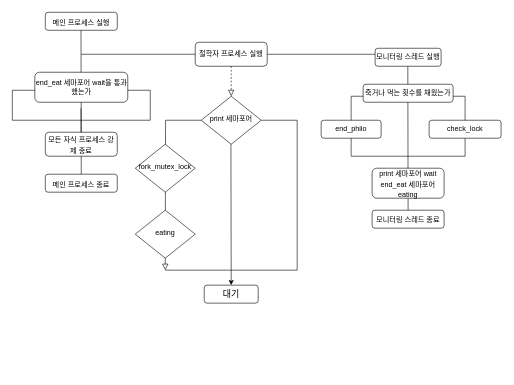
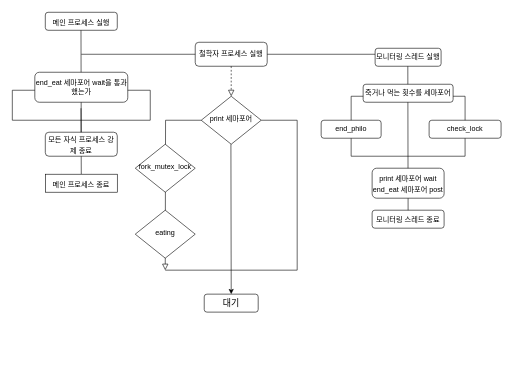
(408, 93) -> (408, 93)
(81, 183) -> (81, 183)
(408, 183) -> (408, 183)
(231, 294) -> (231, 303)
